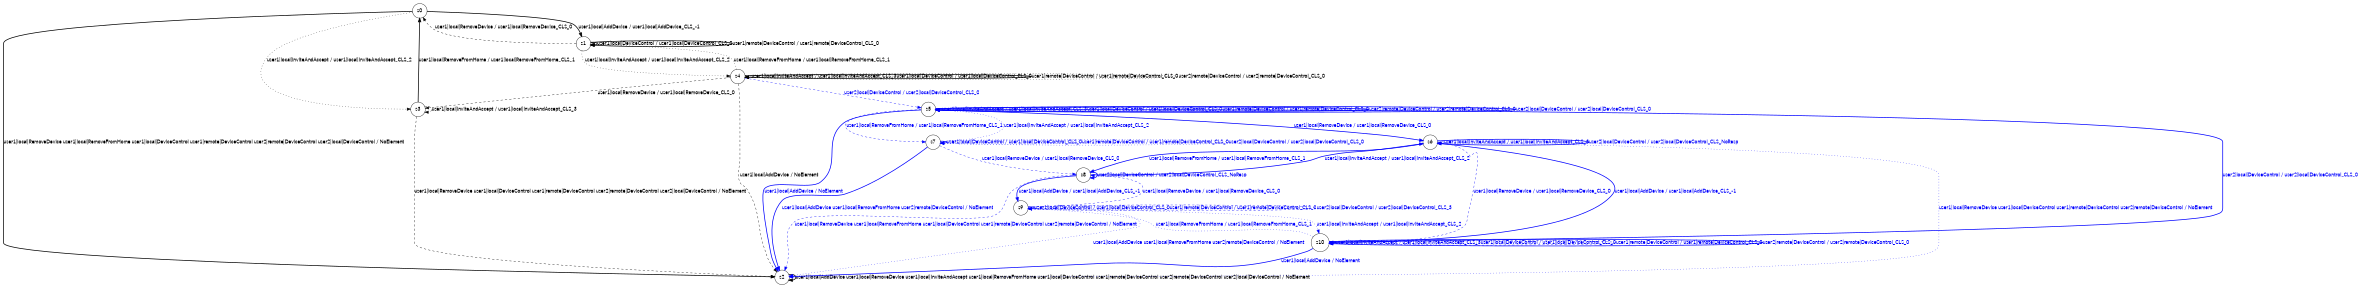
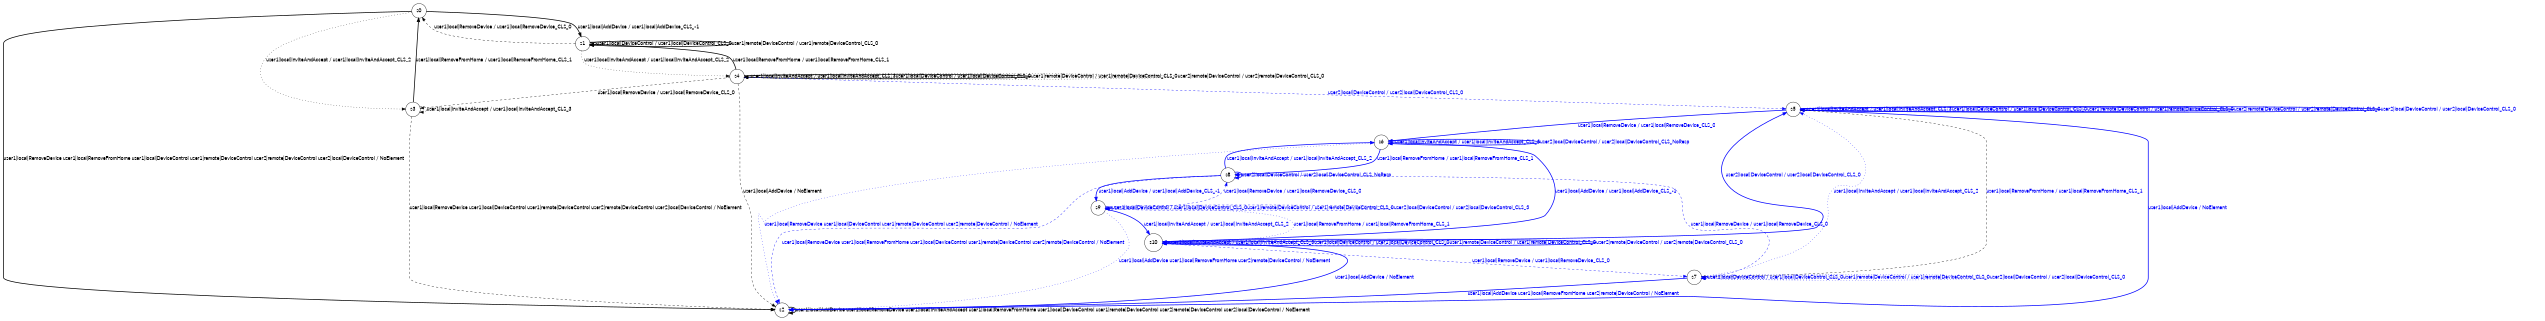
(677, 49) -> (676, 49)
(845, 126) -> (1986, 240)
(1212, 213) -> (1129, 216)
(1455, 231) -> (1423, 260)
